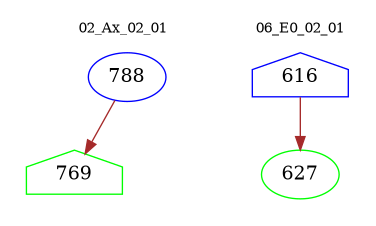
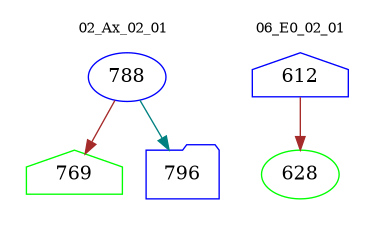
(300, 77) -> (300, 77)
none -> (183, 175)
(300, 175) -> (300, 175)
